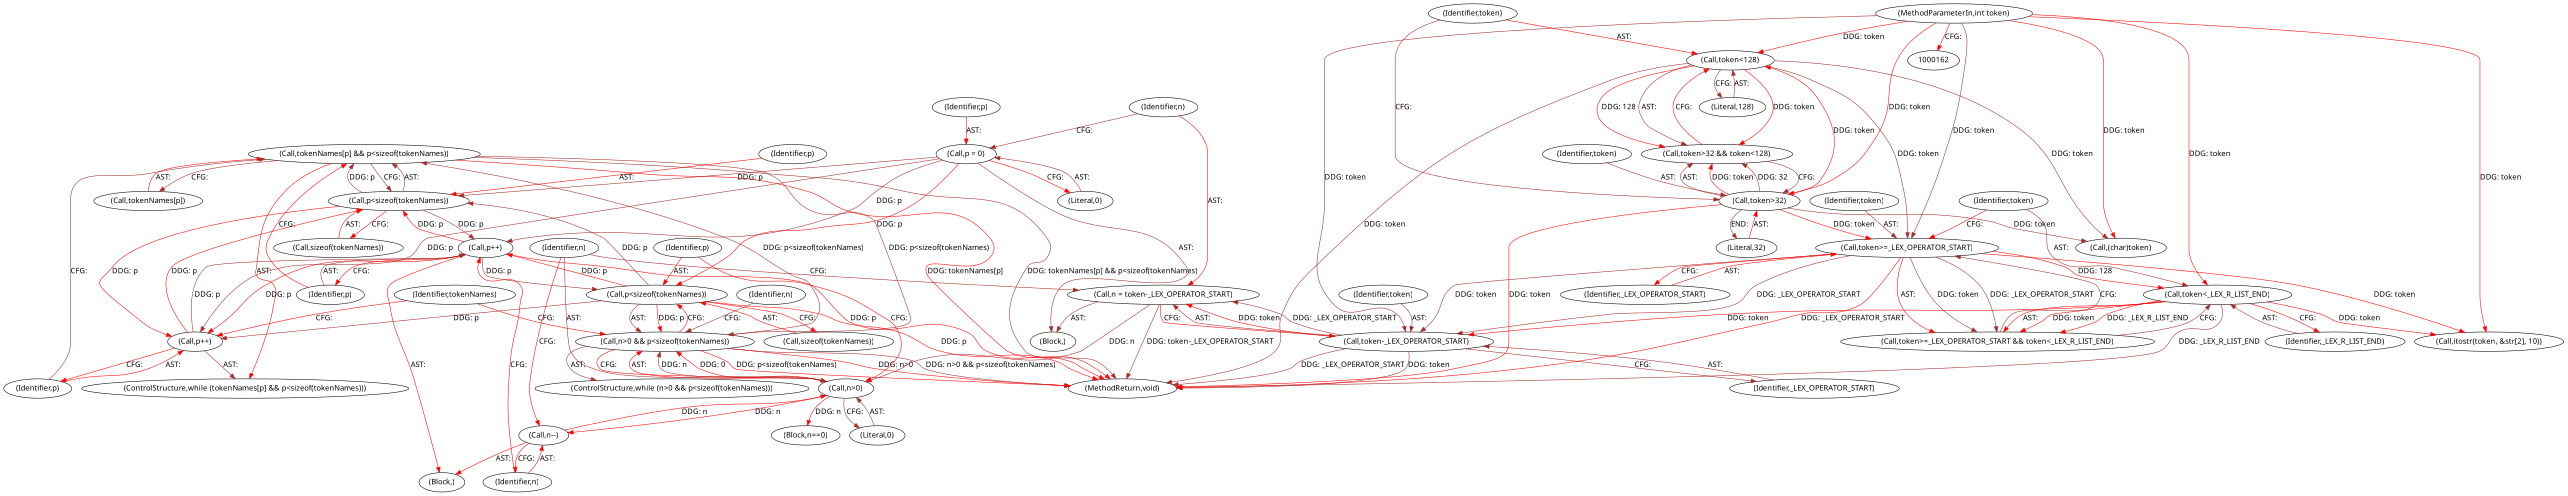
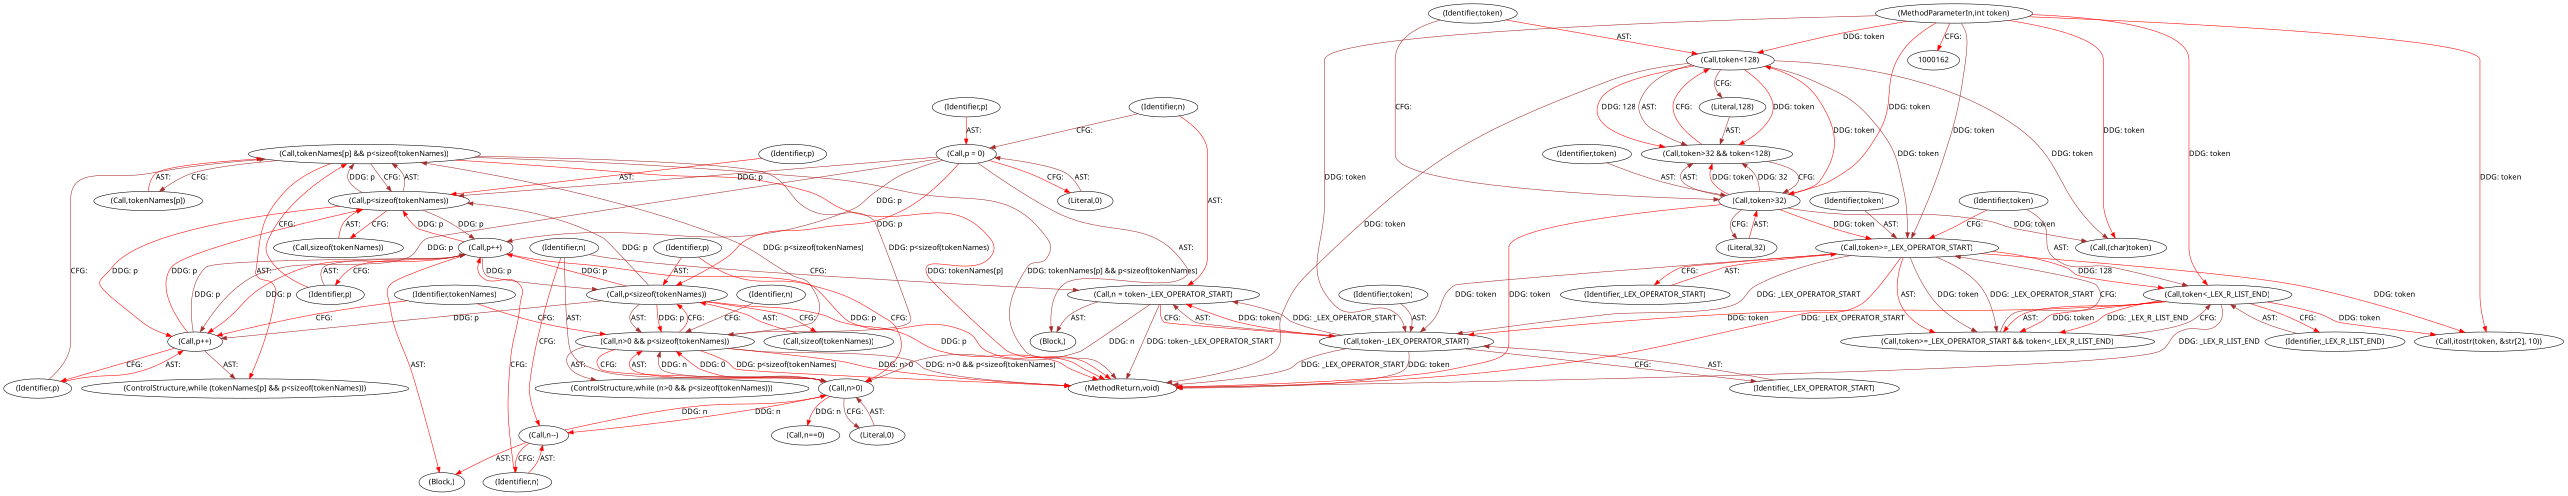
(1734, 86) -> (1726, 128)
(1741, 224) -> (1741, 224)
(806, 435) -> (806, 435)
